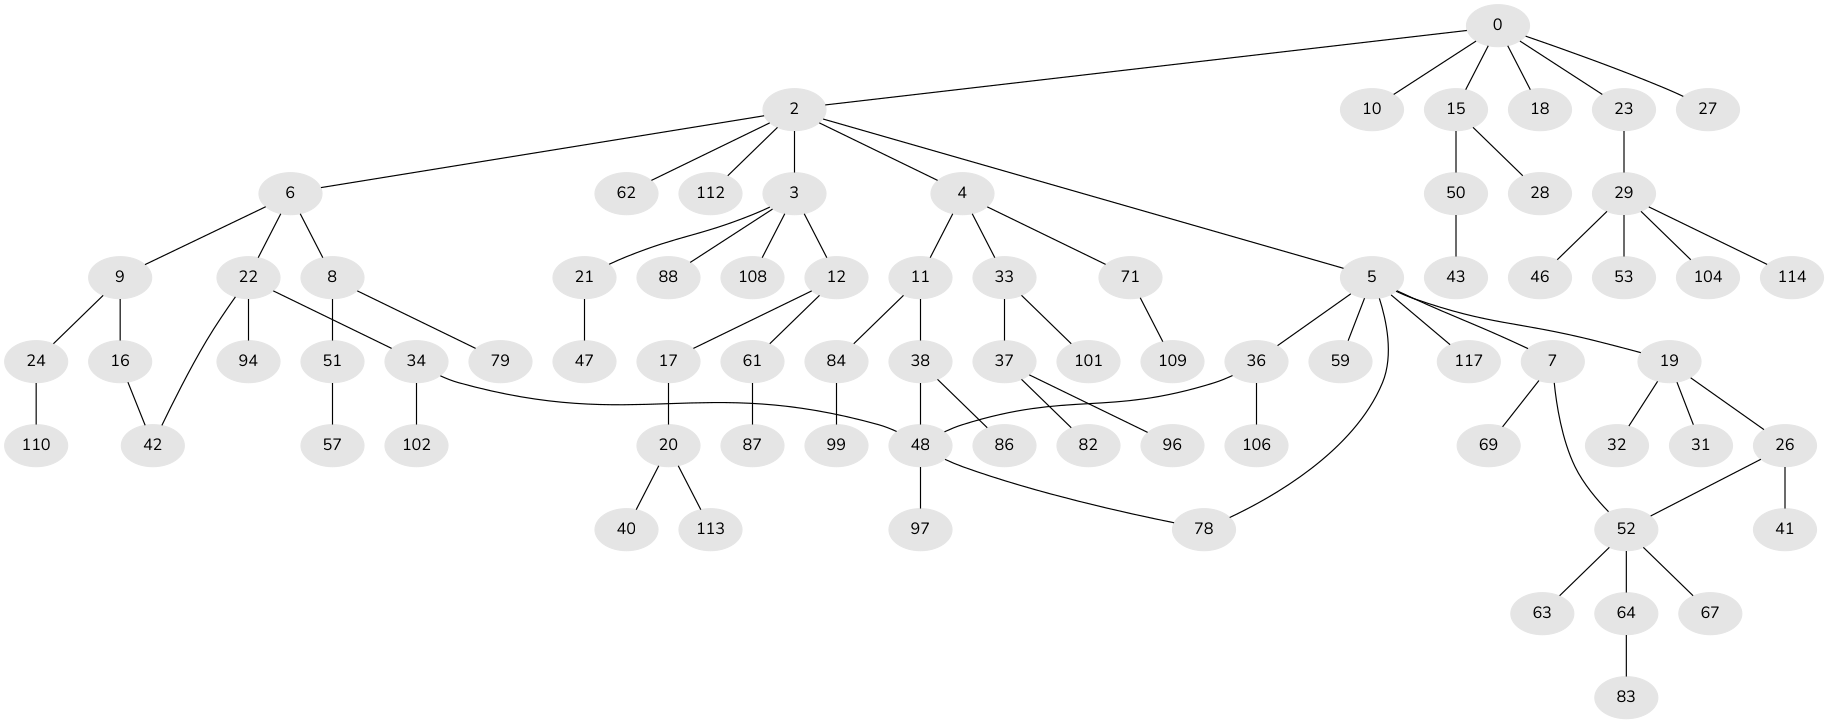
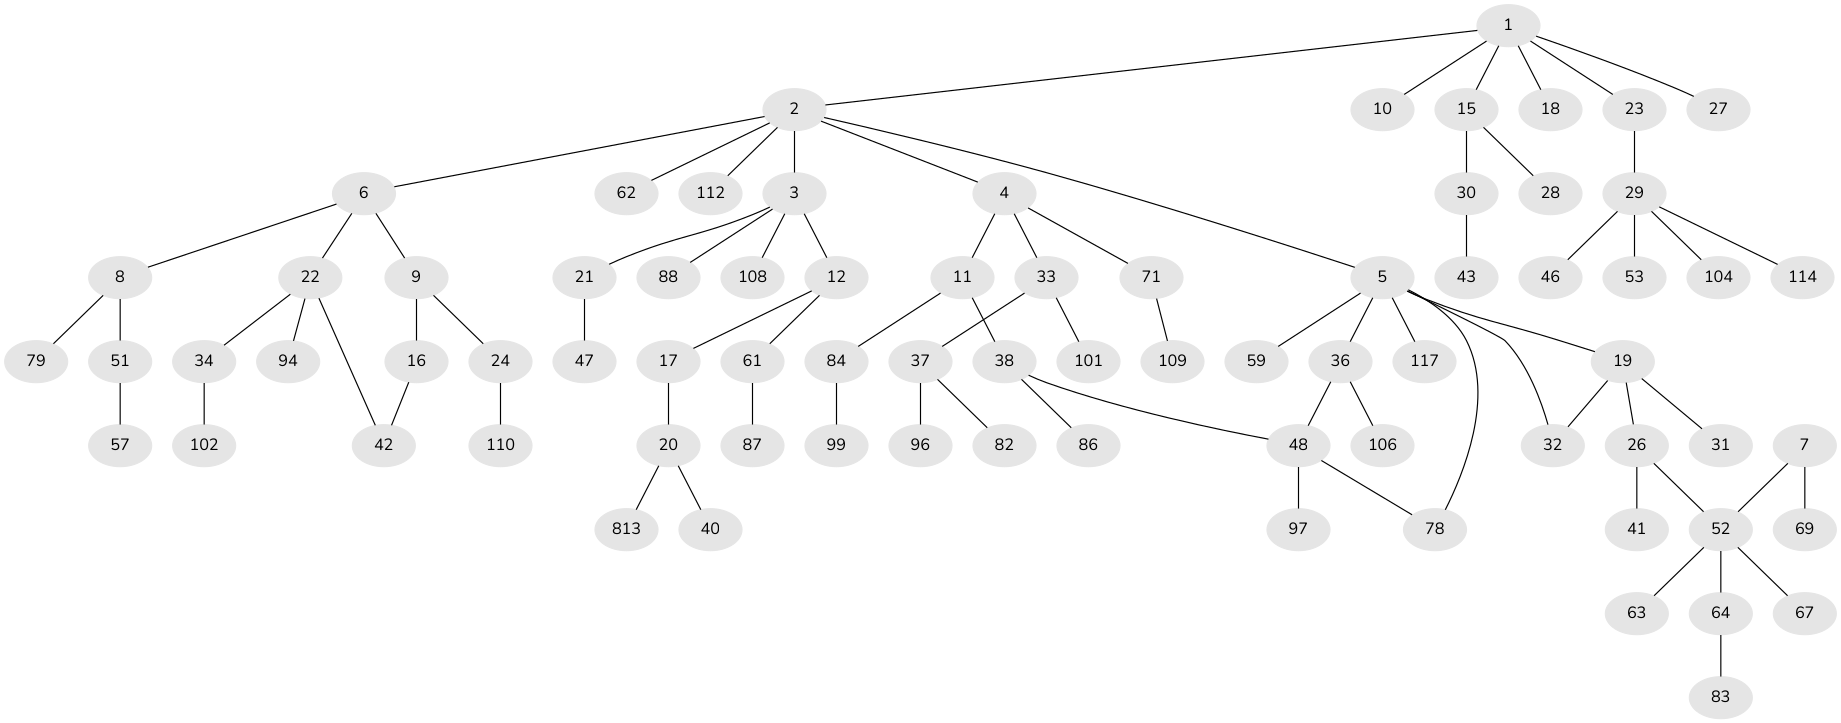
(1498, 26) -> (1508, 26)
(1456, 194) -> (1466, 194)
(1469, 322) -> (1499, 337)
(657, 404) -> none
(710, 530) -> (626, 530)
